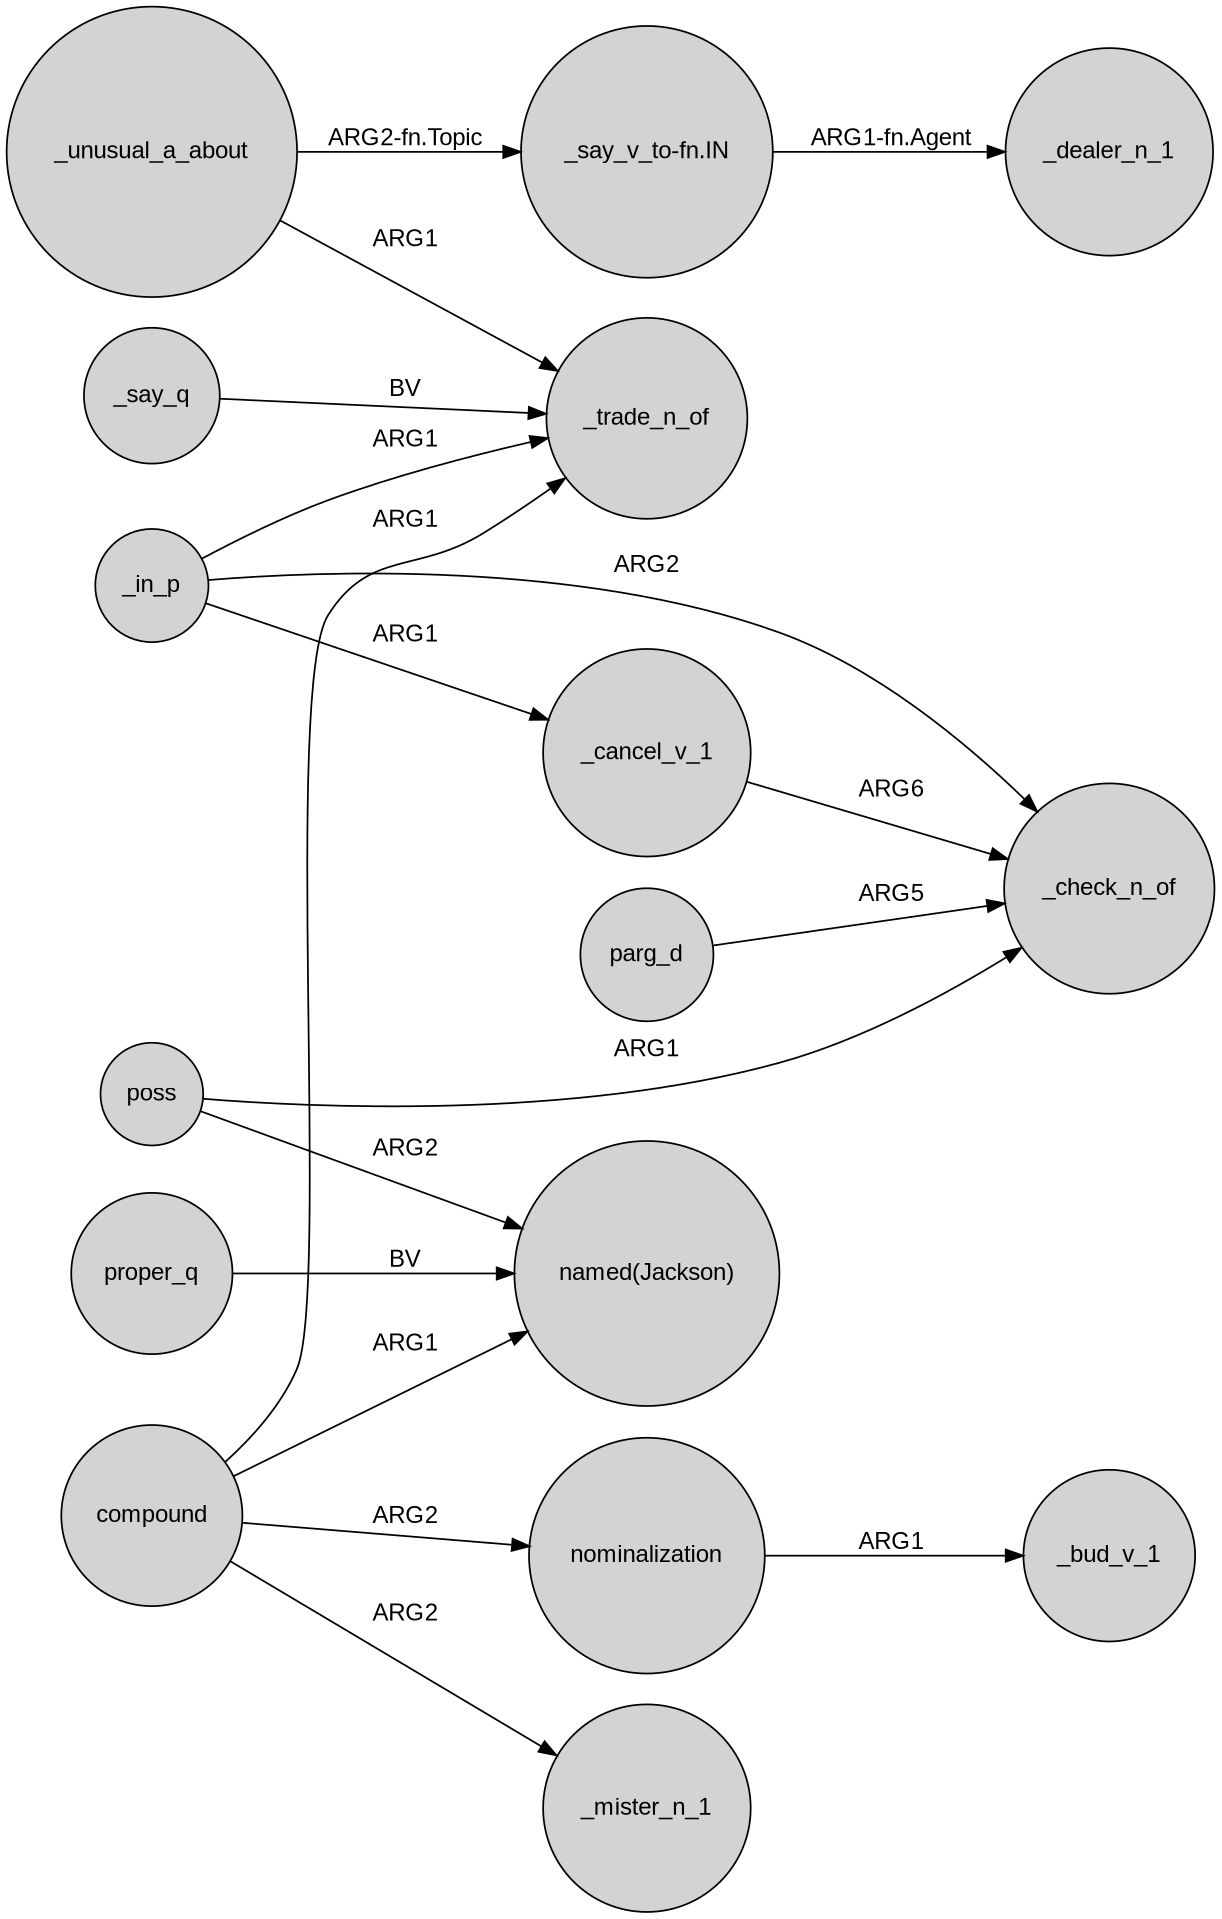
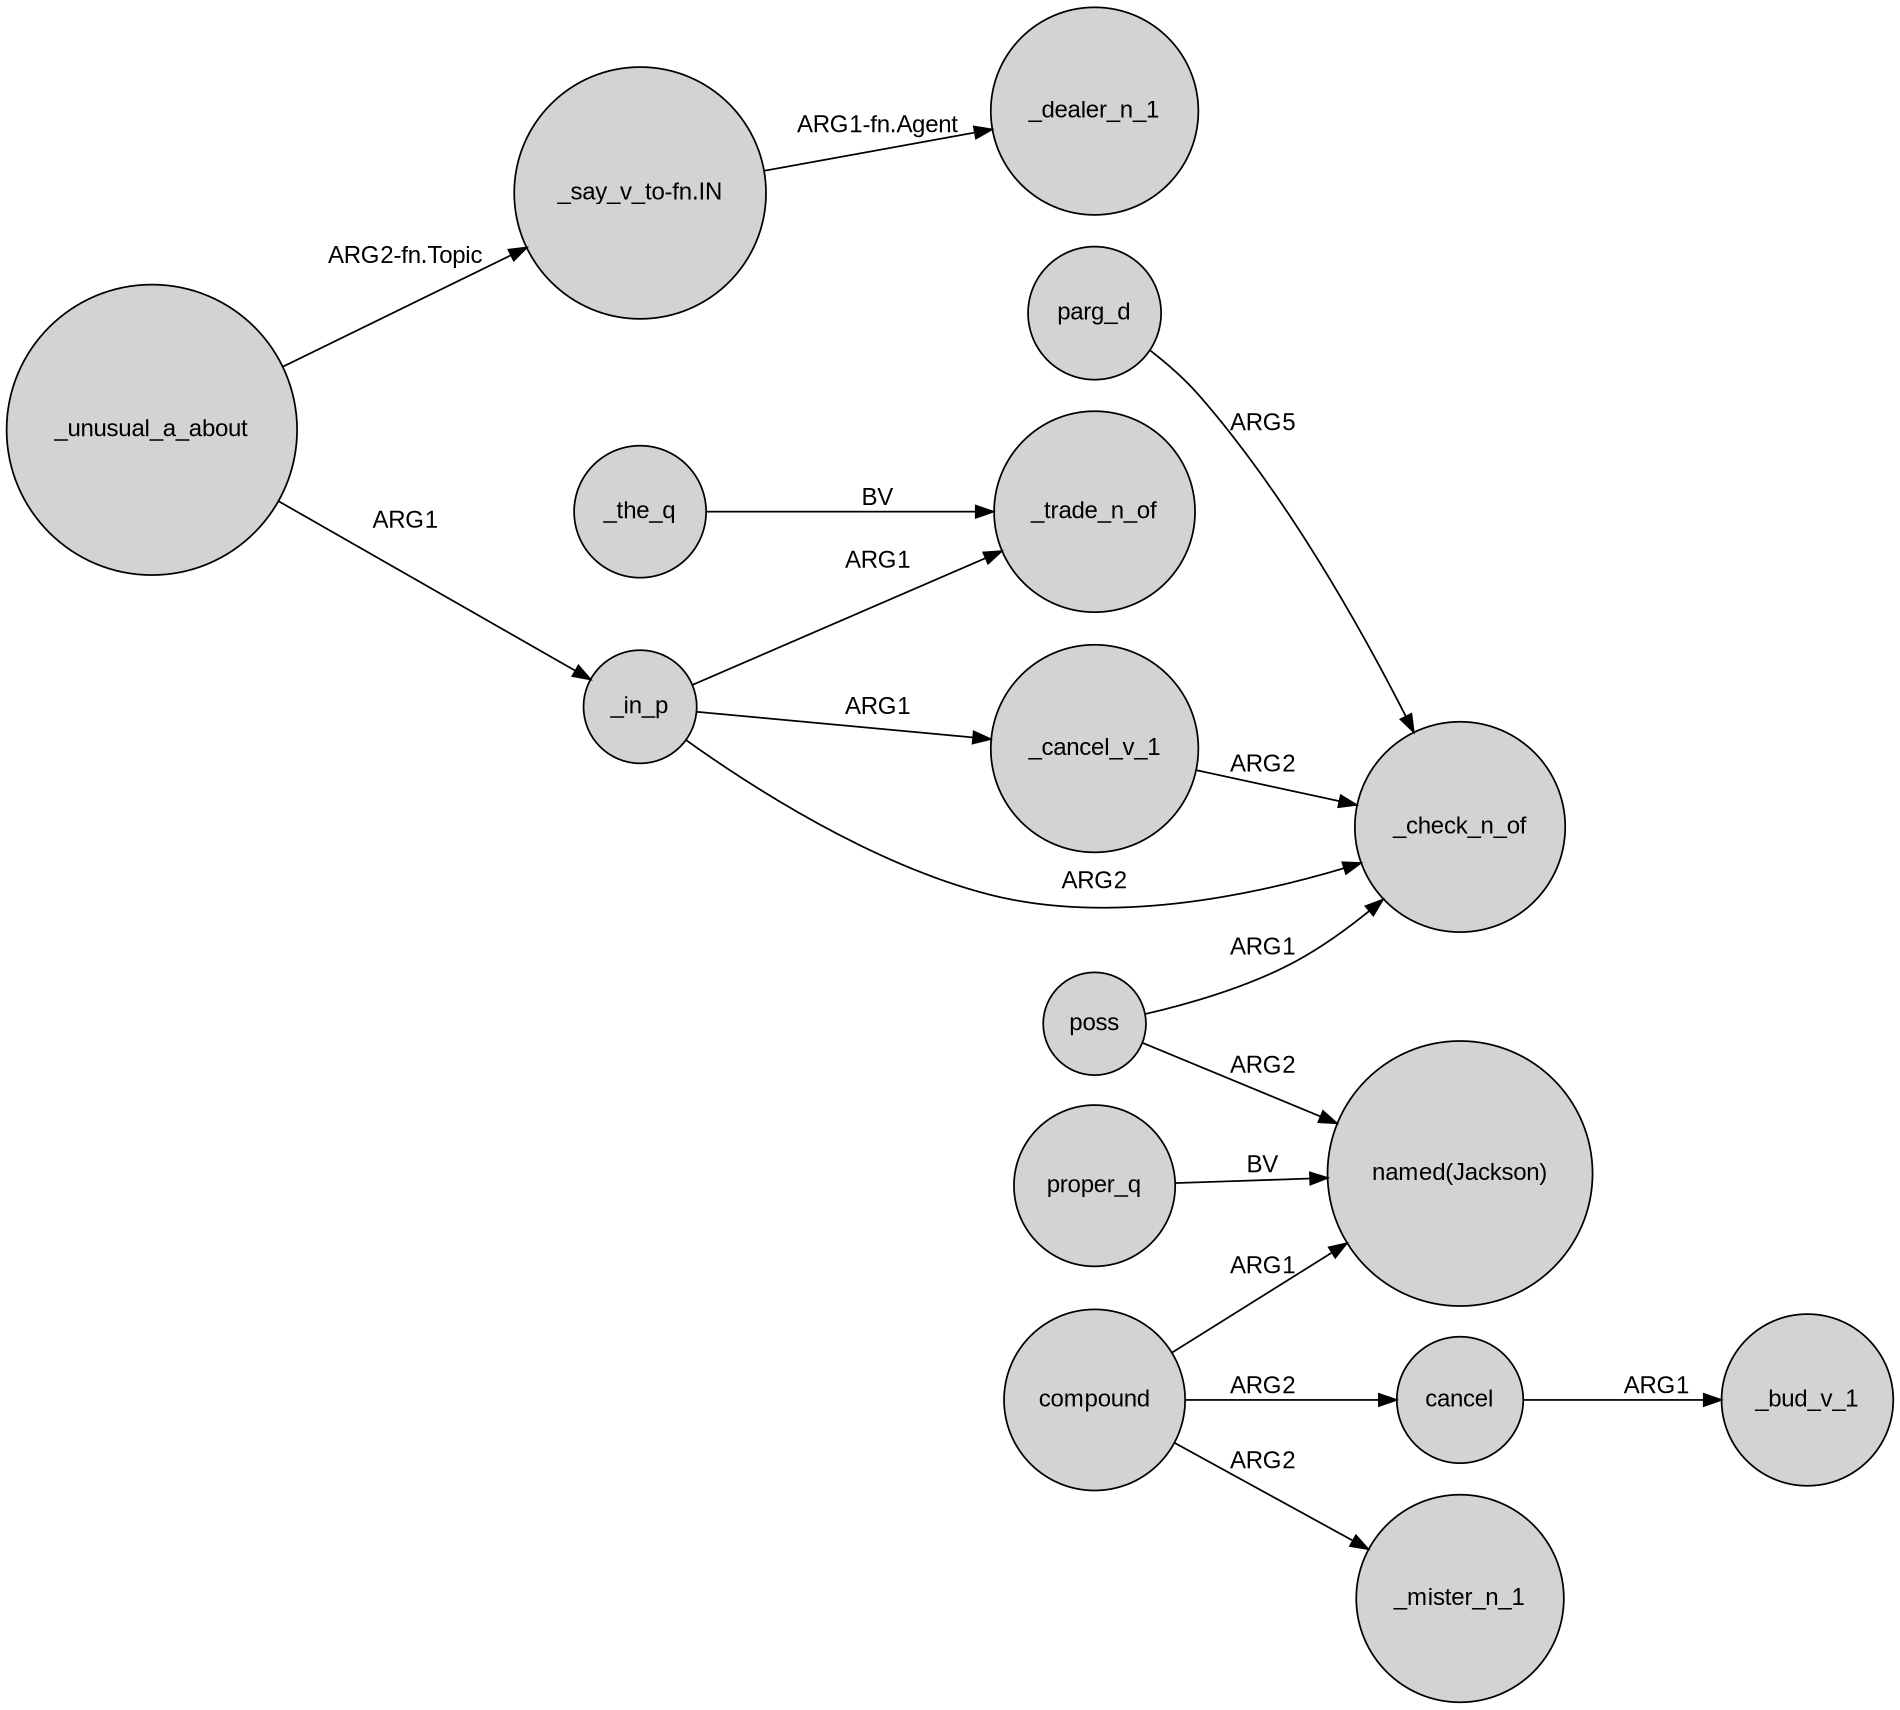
(411, 292) -> (427, 586)
(152, 396) -> (640, 512)
(892, 790) -> (1263, 765)
(308, 921) -> none
(647, 1556) -> (1460, 1400)
